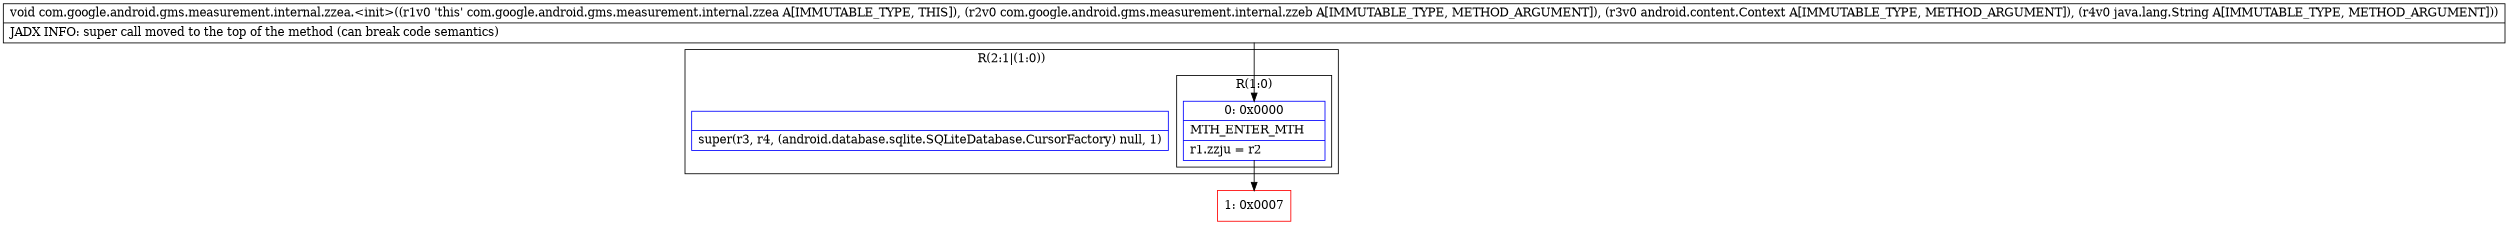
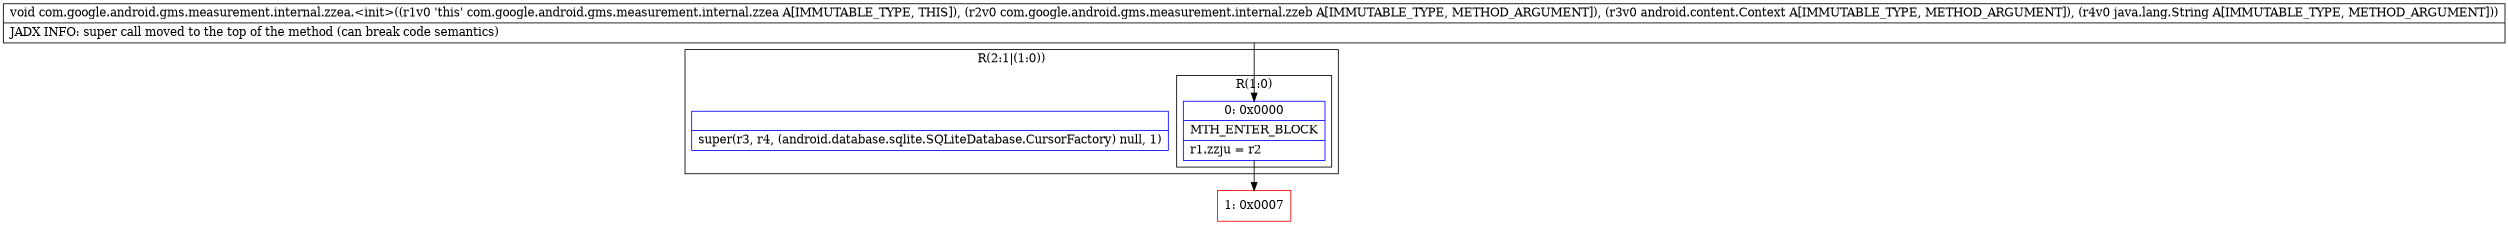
(1247, 130) -> (1254, 130)
